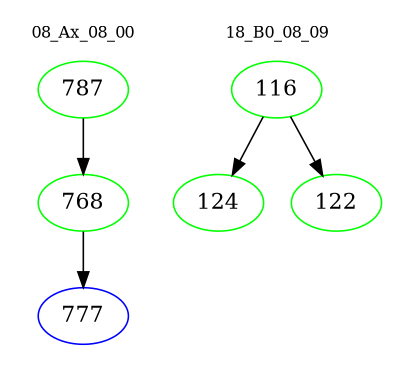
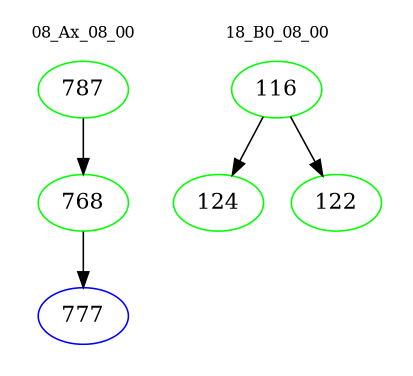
(277, 34) -> (277, 34)
